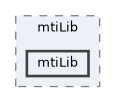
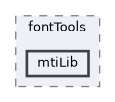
(58, 28) -> (58, 28)
